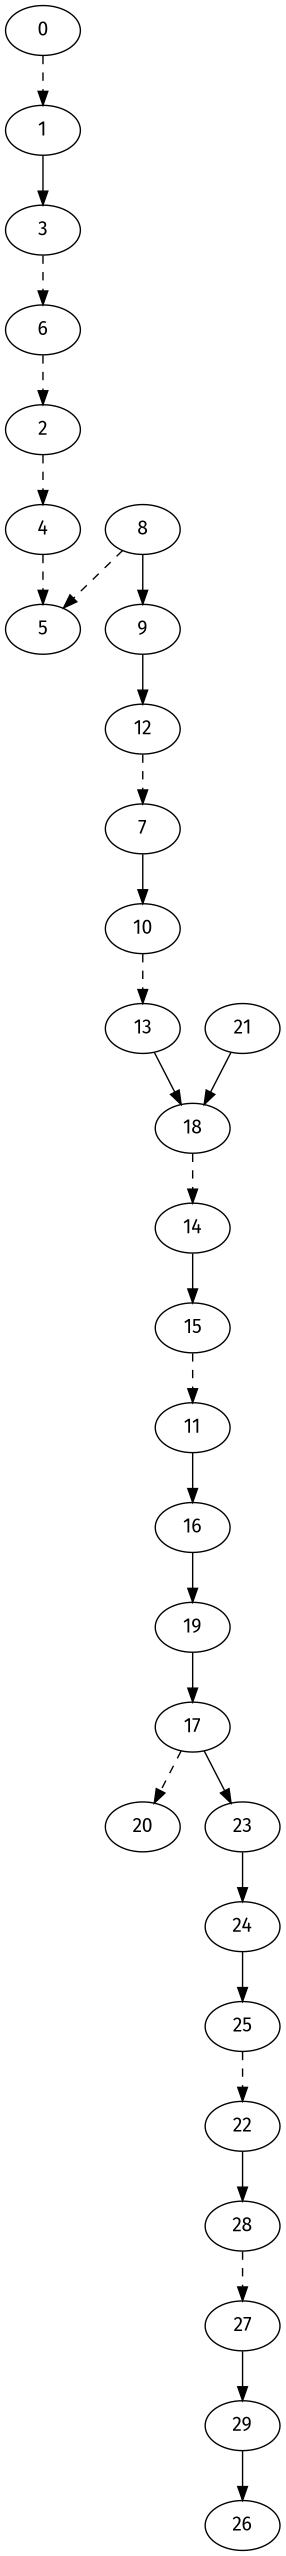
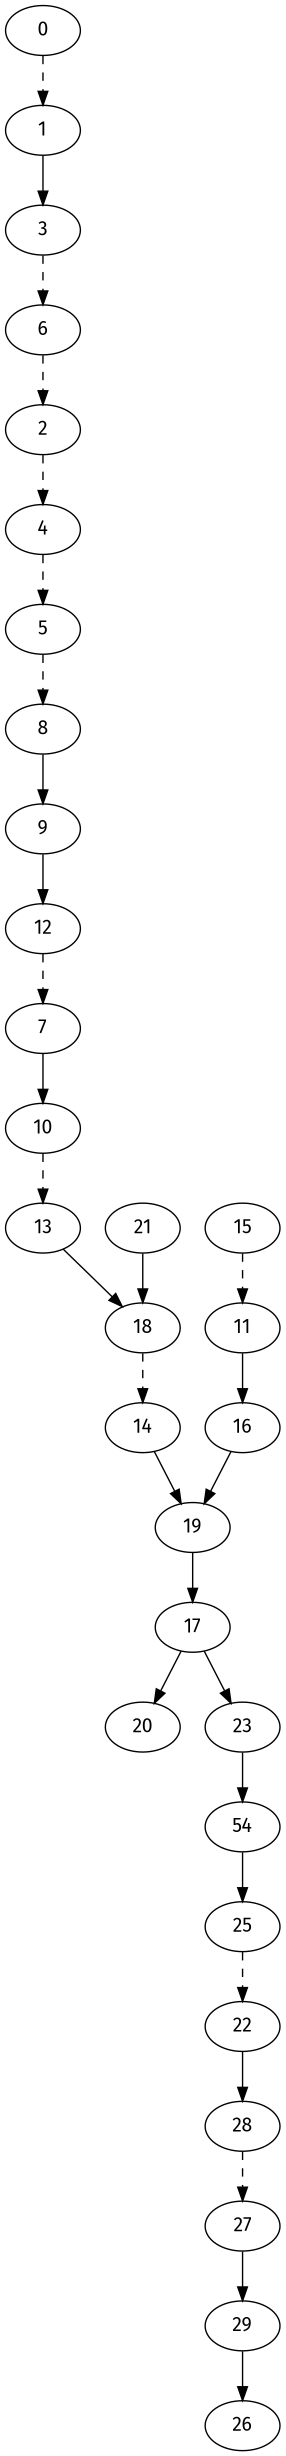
(98, 574) -> (43, 672)
(193, 1271) -> (165, 1471)
(171, 1771) -> (171, 1671)
(243, 1927) -> (243, 1827)
